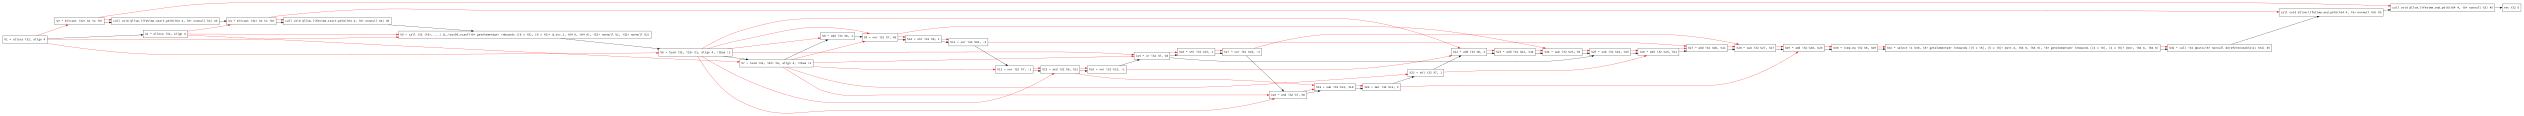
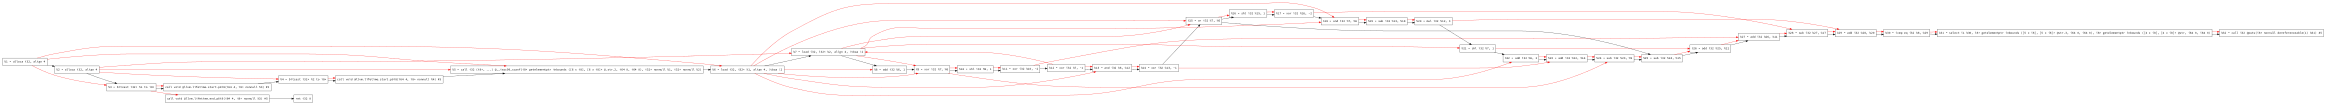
(2331, 12) -> none
(903, 69) -> (961, 52)
(1289, 70) -> (1363, 68)
none -> (101, 78)
(1194, 79) -> none
